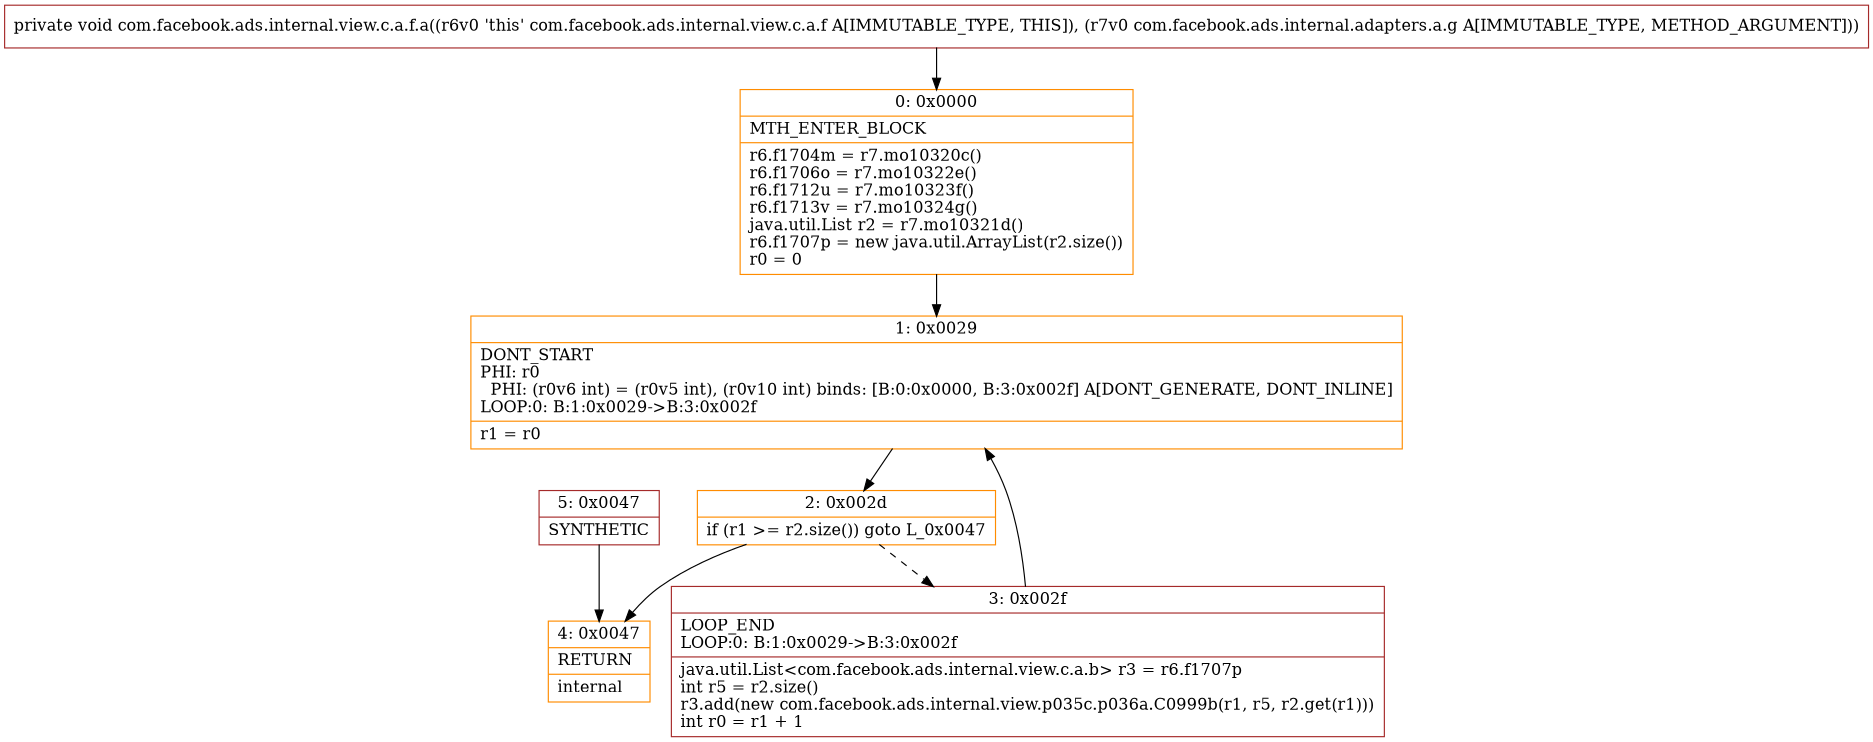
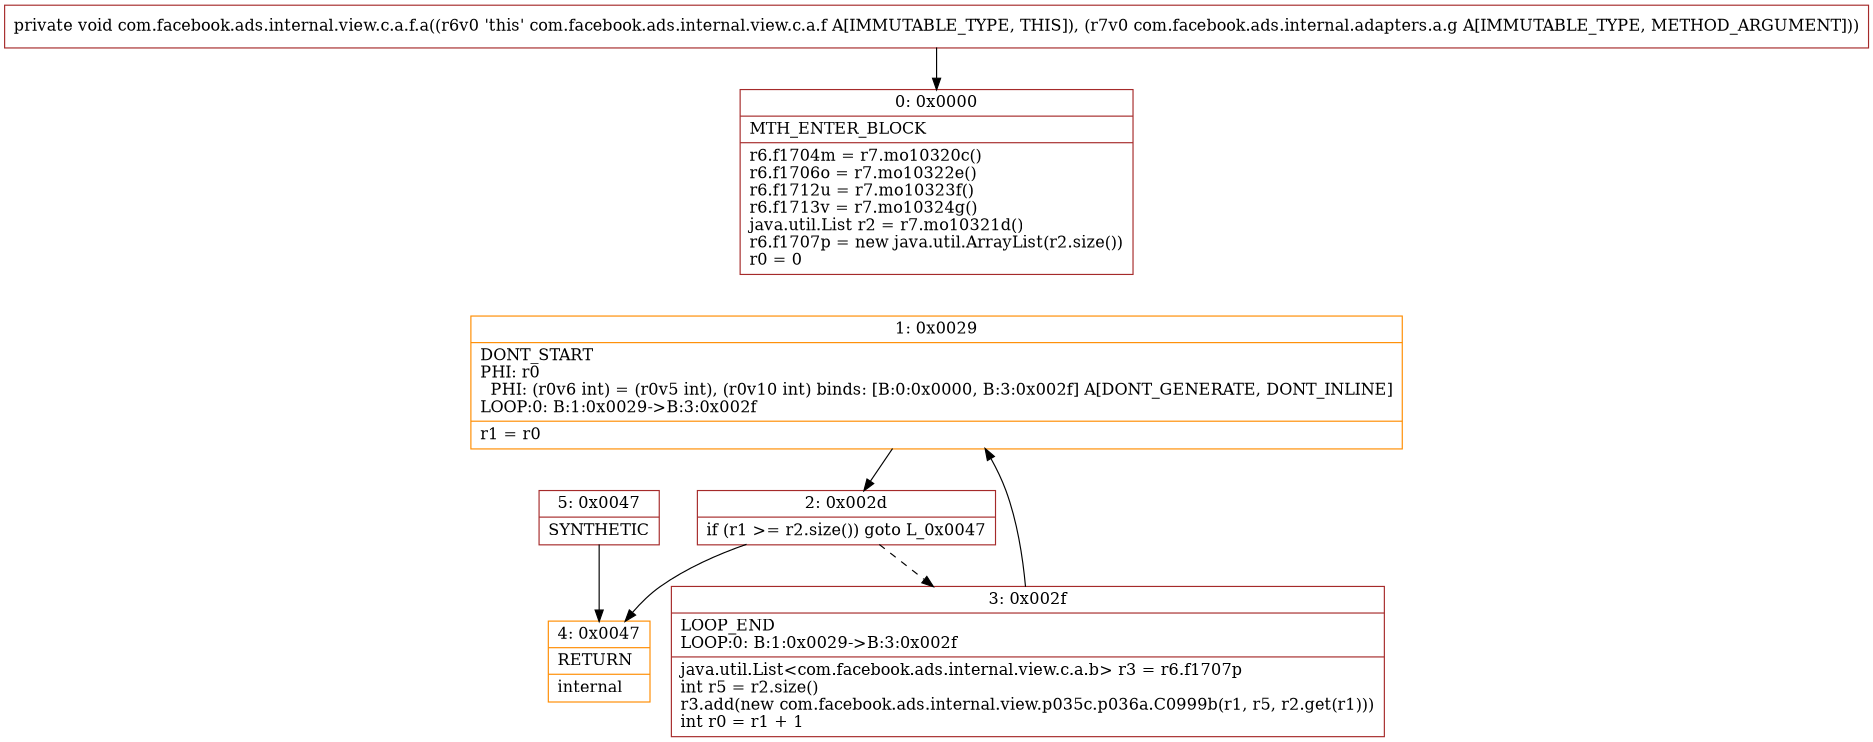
(937, 182) -> (937, 182)
(937, 289) -> none
(846, 518) -> (846, 518)
